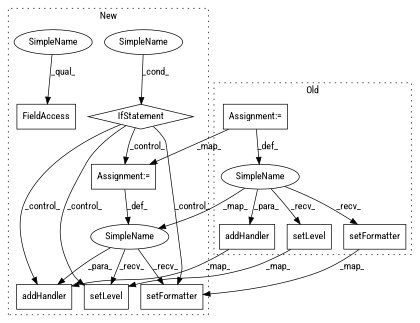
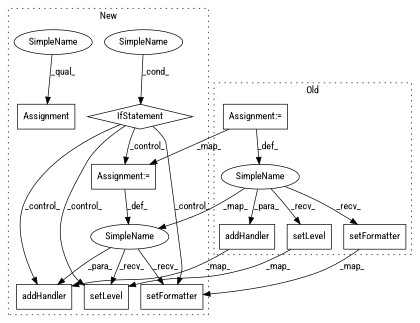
(46, 117) -> (46, 117)
